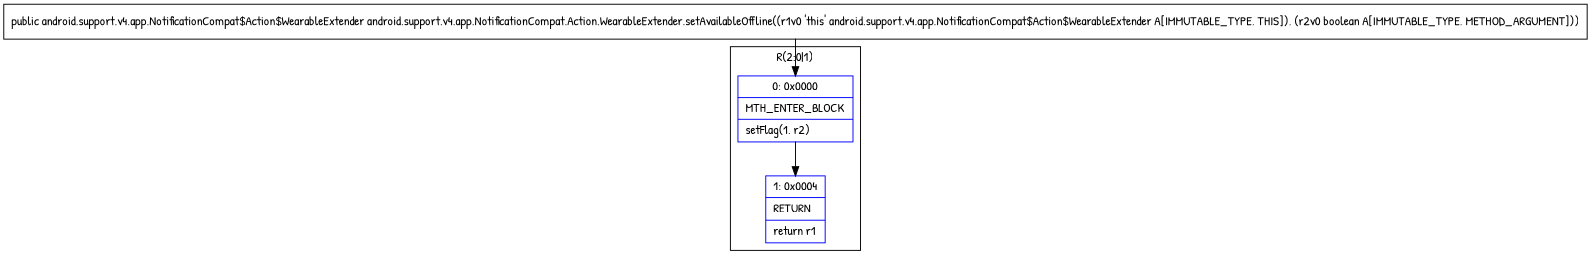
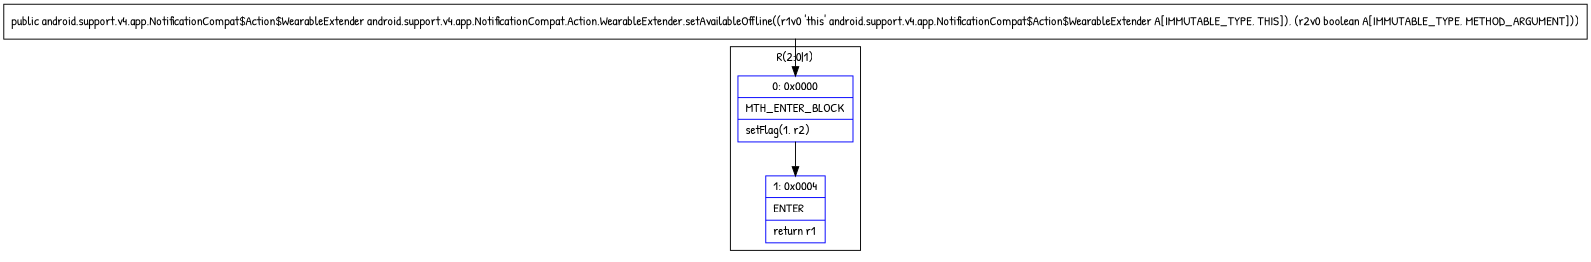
(792, 208) -> (789, 208)
